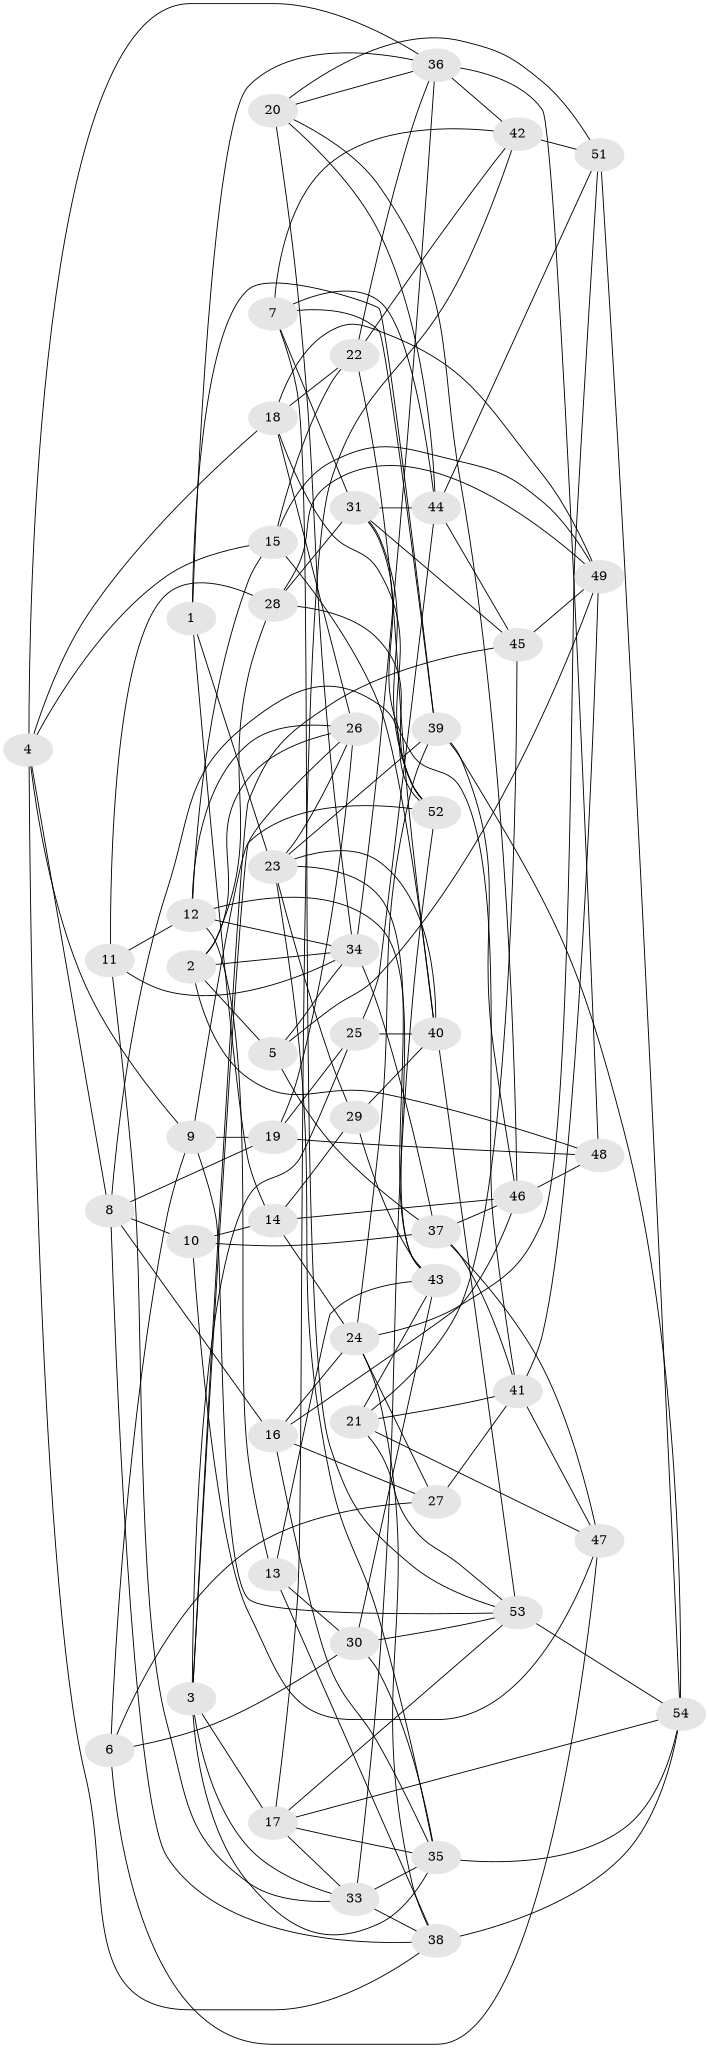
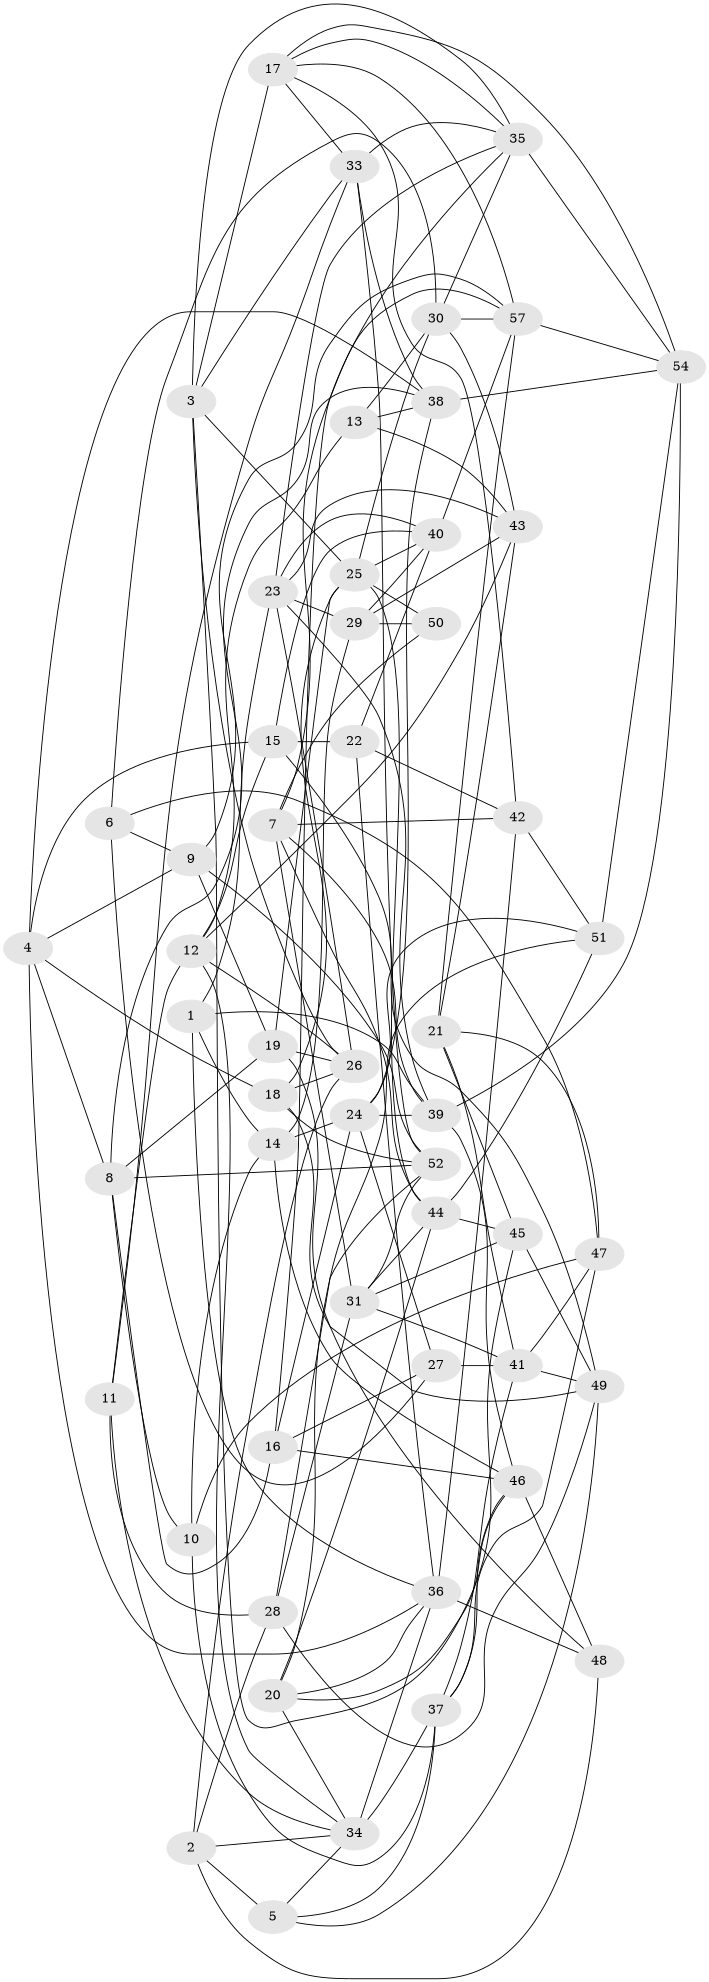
(314, 387) -> (314, 835)
none -> (390, 445)
none -> (436, 624)
(518, 1613) -> (518, 319)
